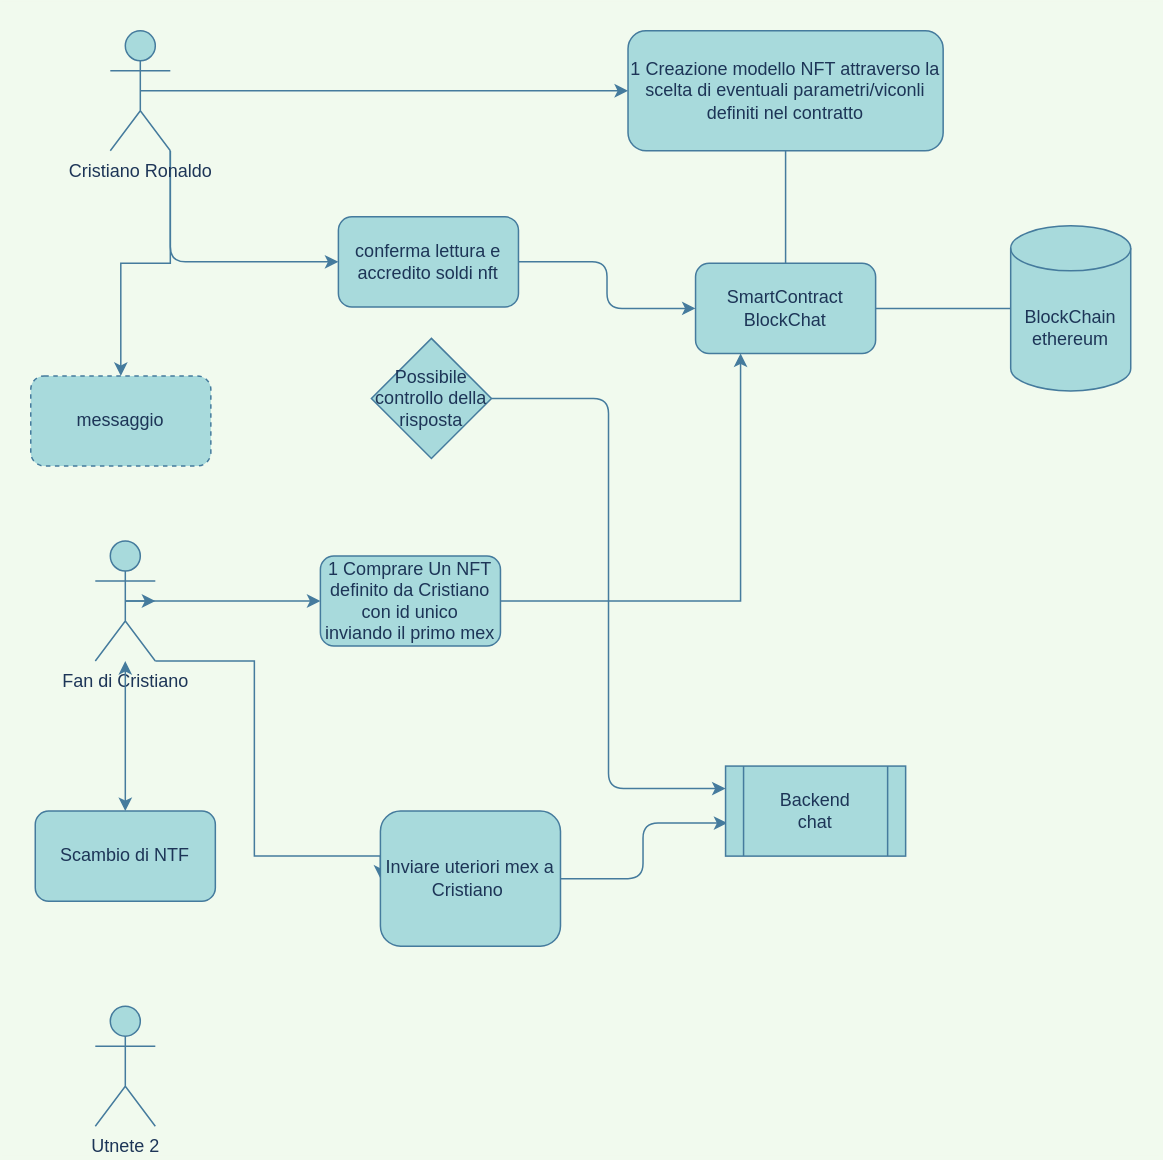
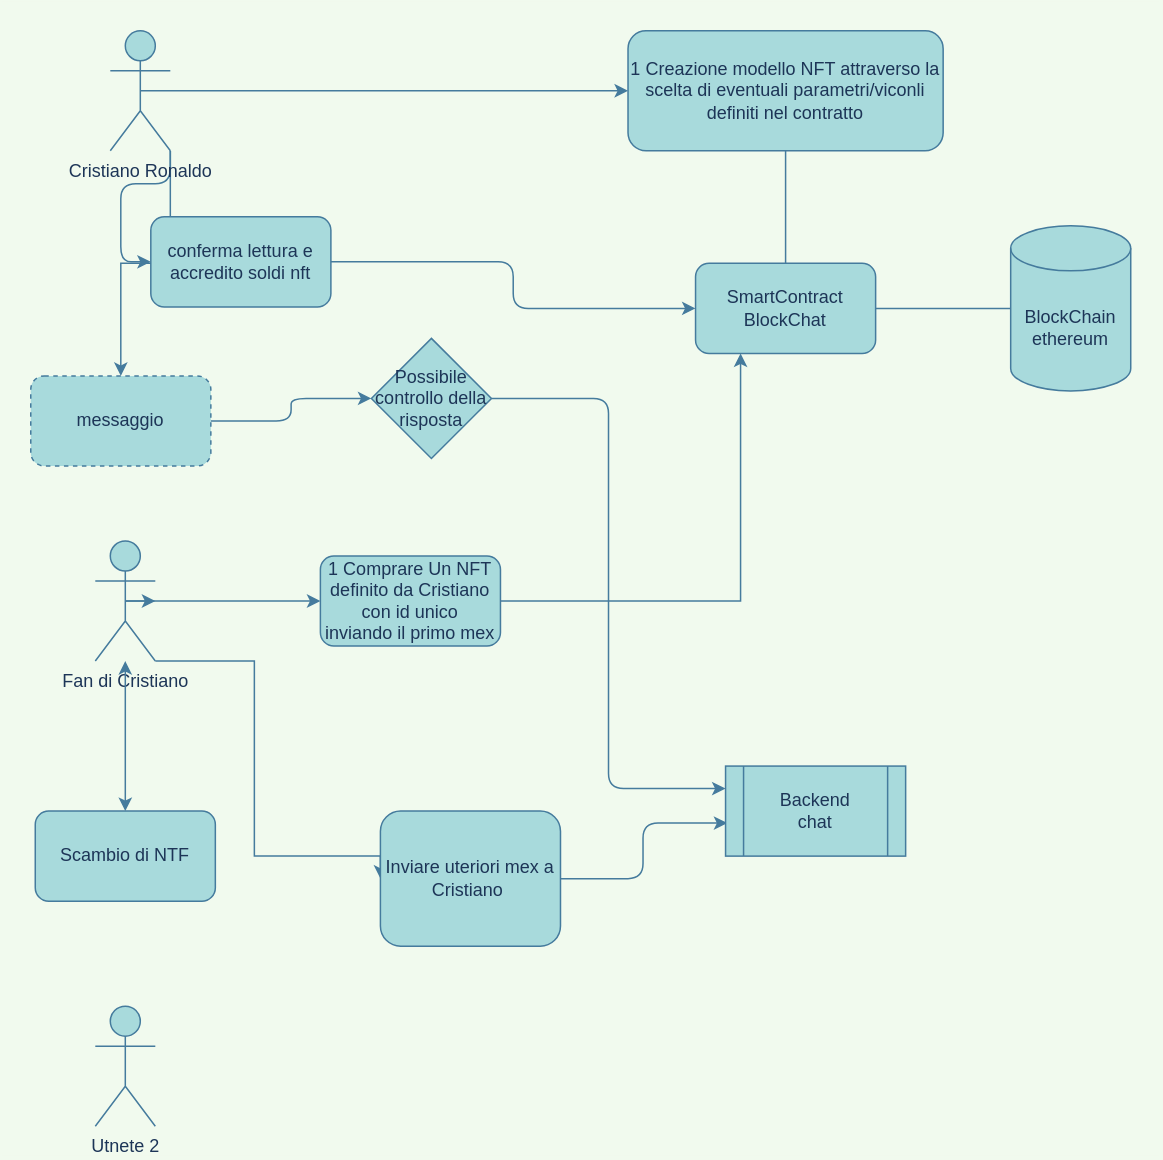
(428, 262) -> (241, 262)
none -> (290, 415)
